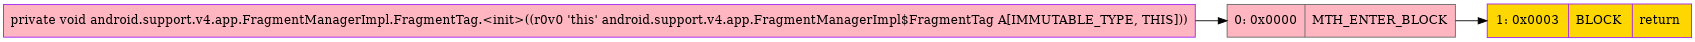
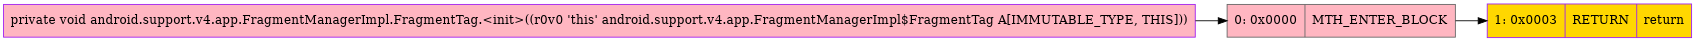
(1599, 20) -> (1601, 20)
